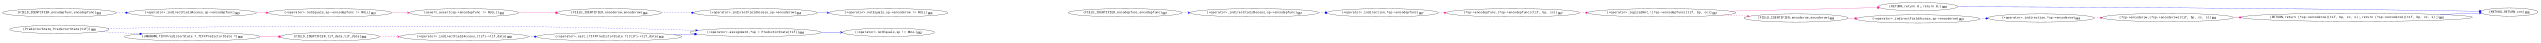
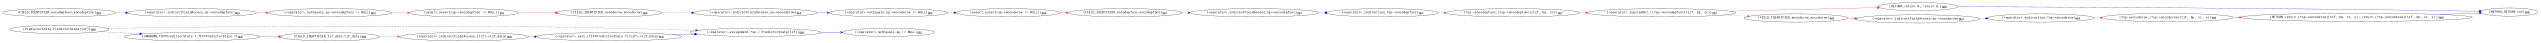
none -> (1008, 13)
